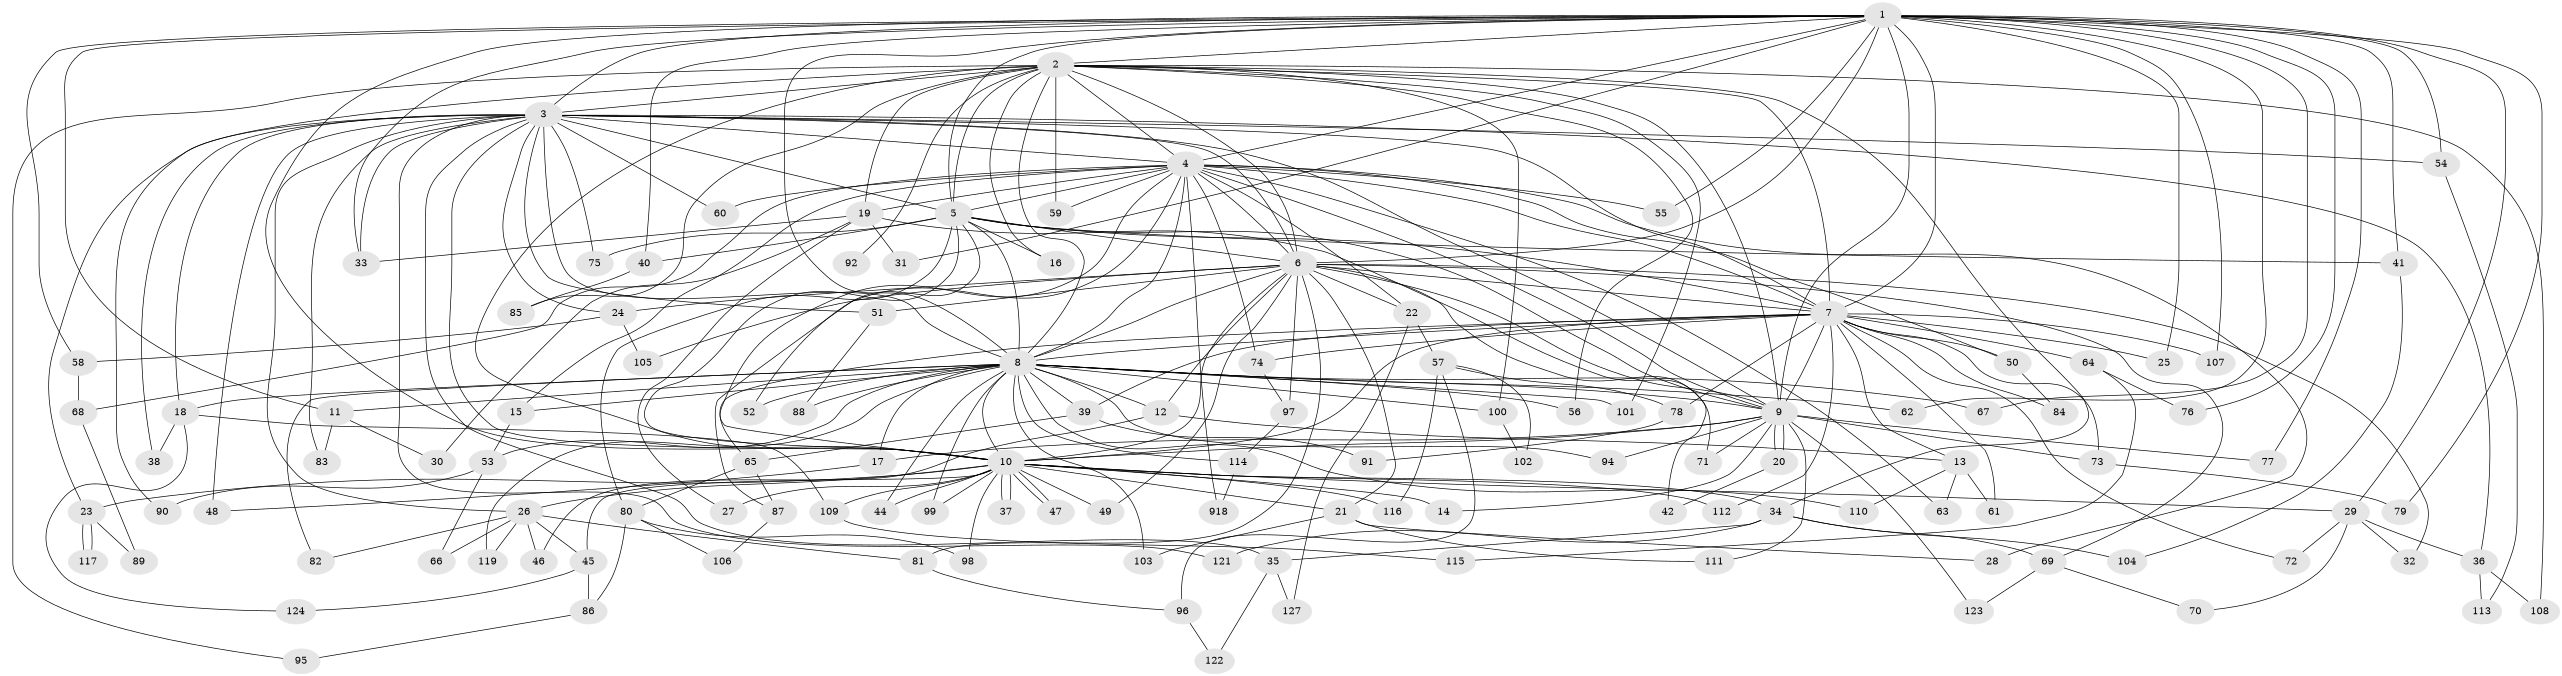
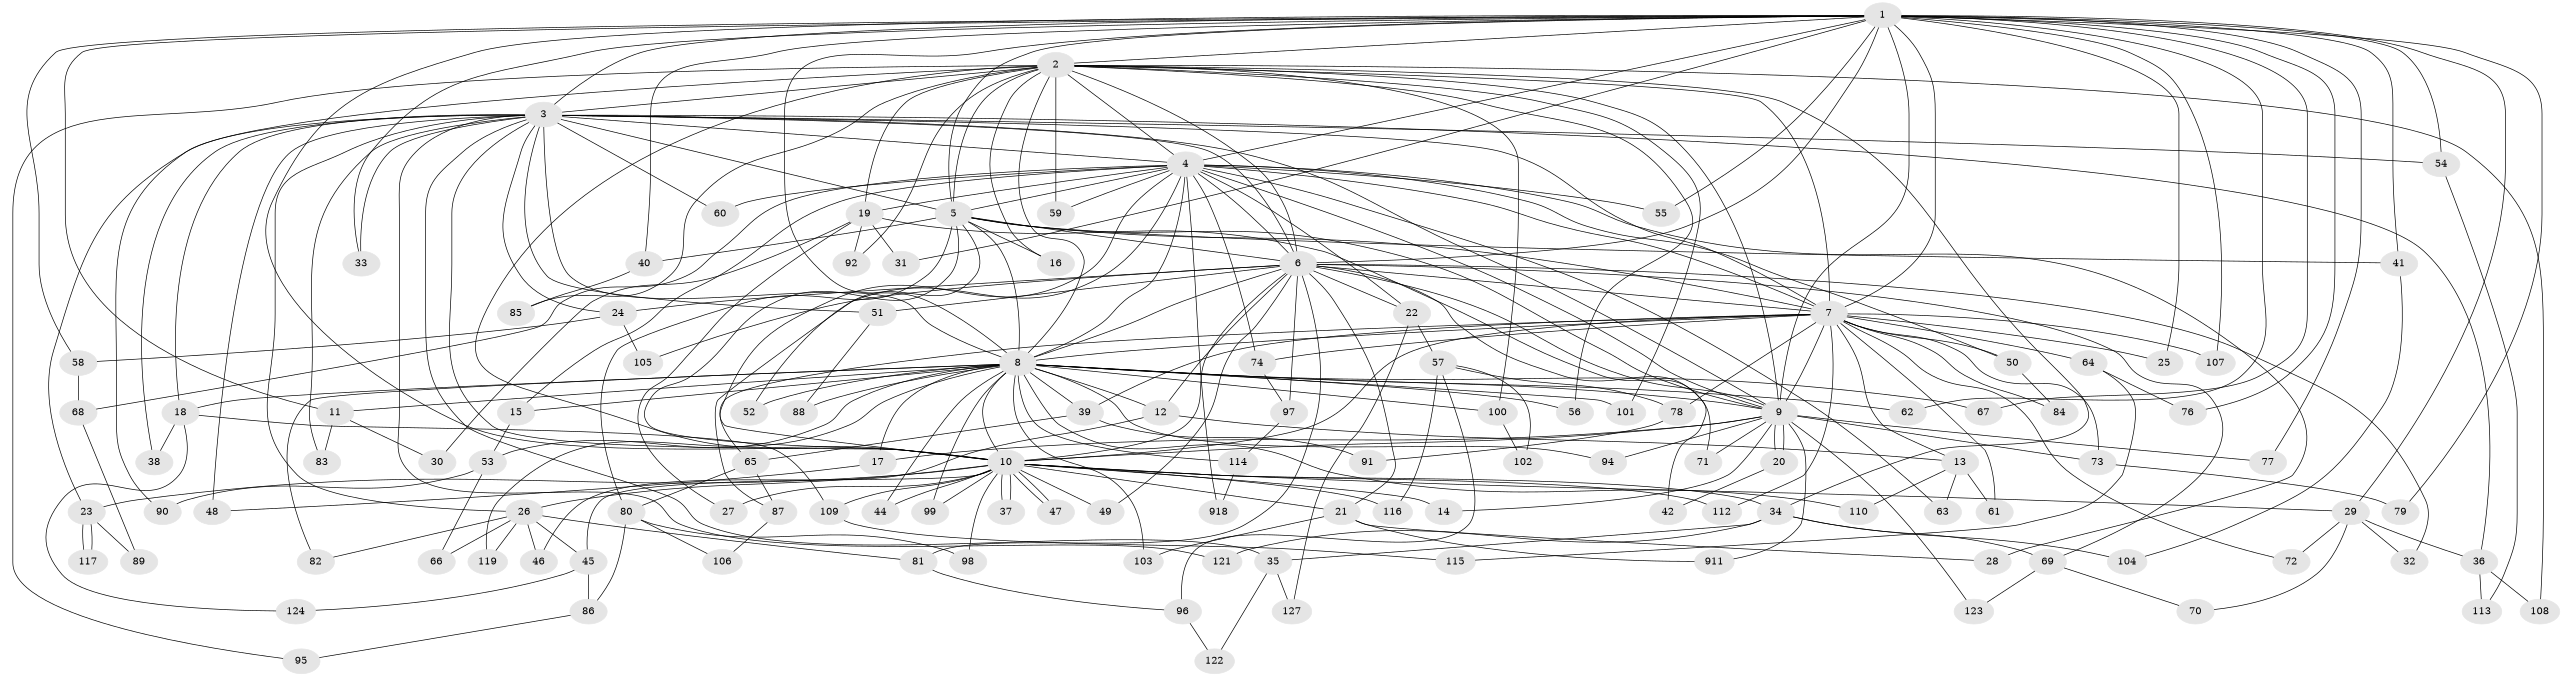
(613, 239) -> (858, 239)
(595, 264) -> none
(1714, 562) -> (1714, 562)
